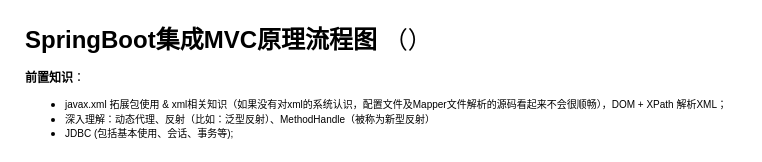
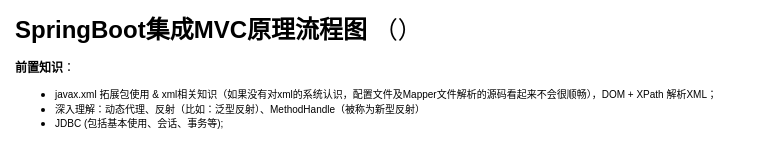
(381, 81) -> (371, 71)
